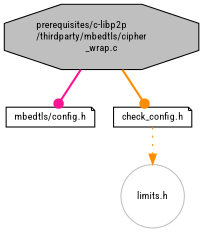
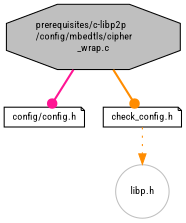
(102, 37) -> (93, 37)
(50, 117) -> (44, 117)
(153, 196) -> (142, 191)
